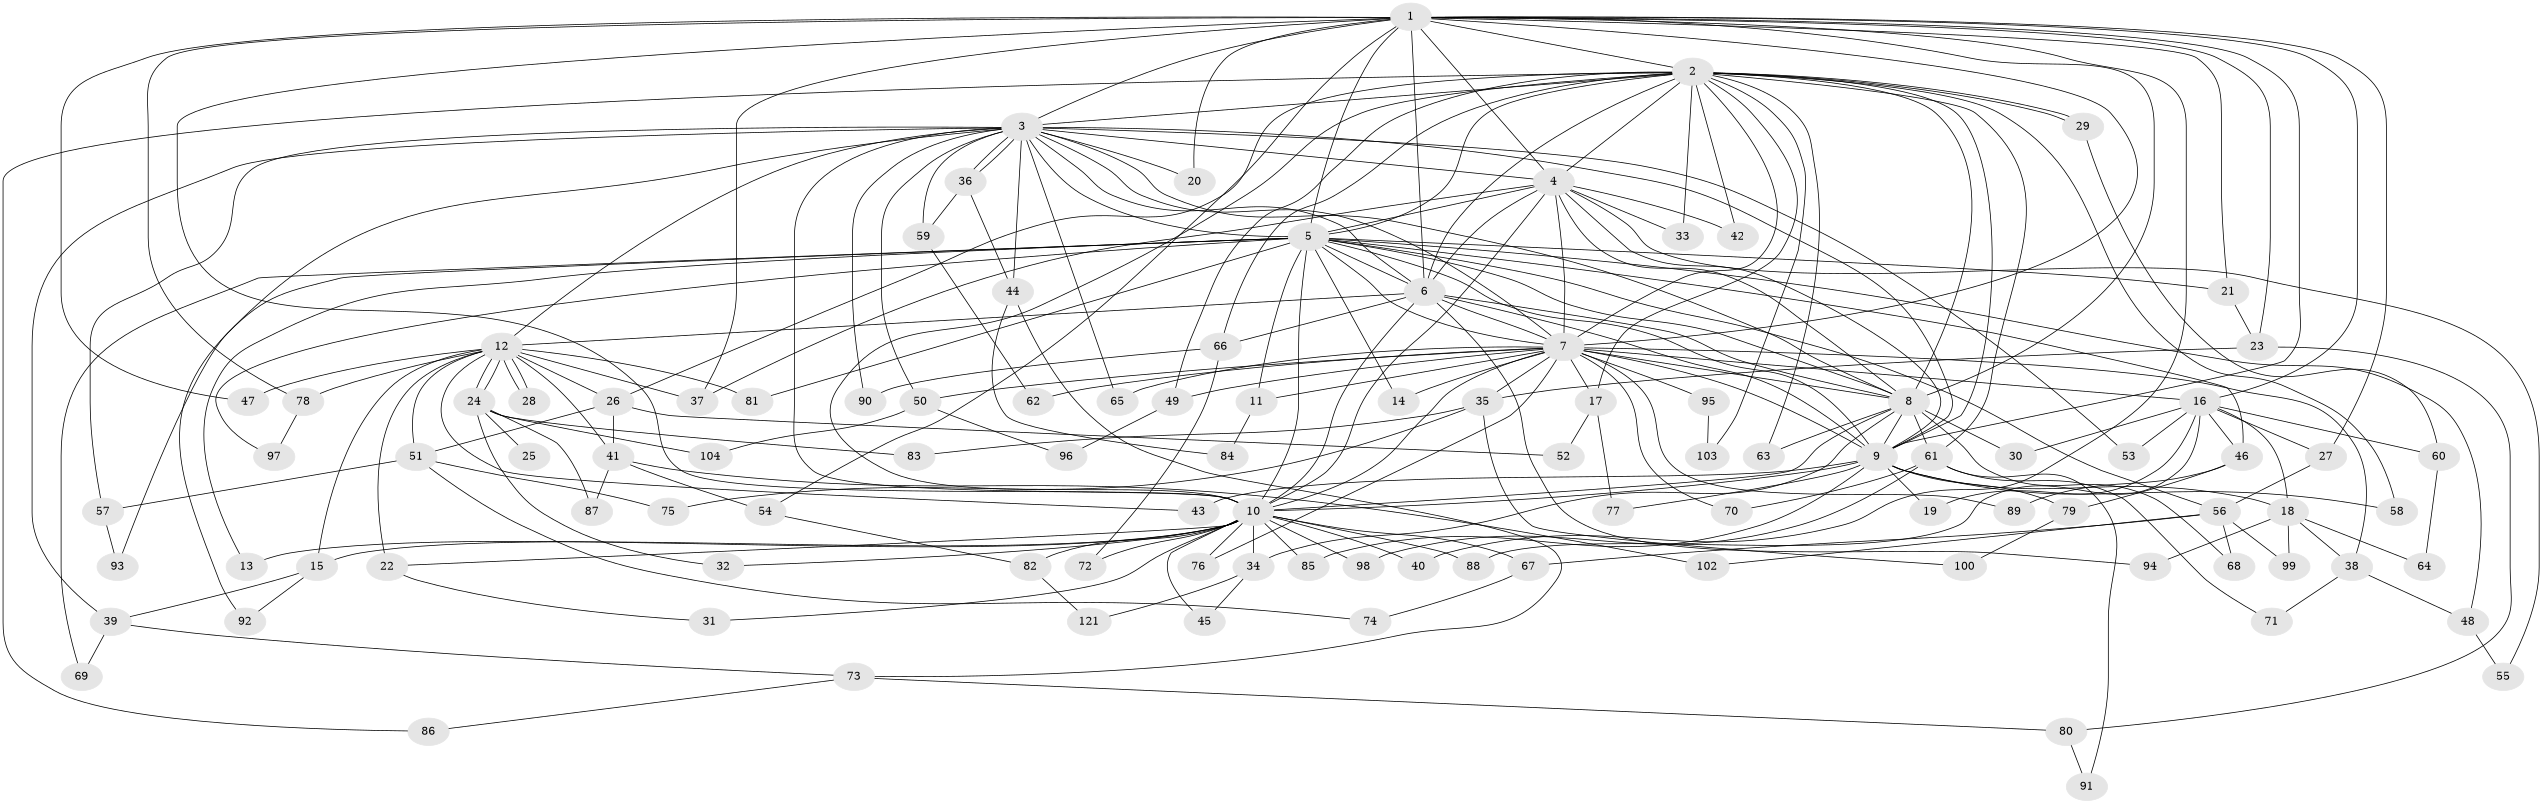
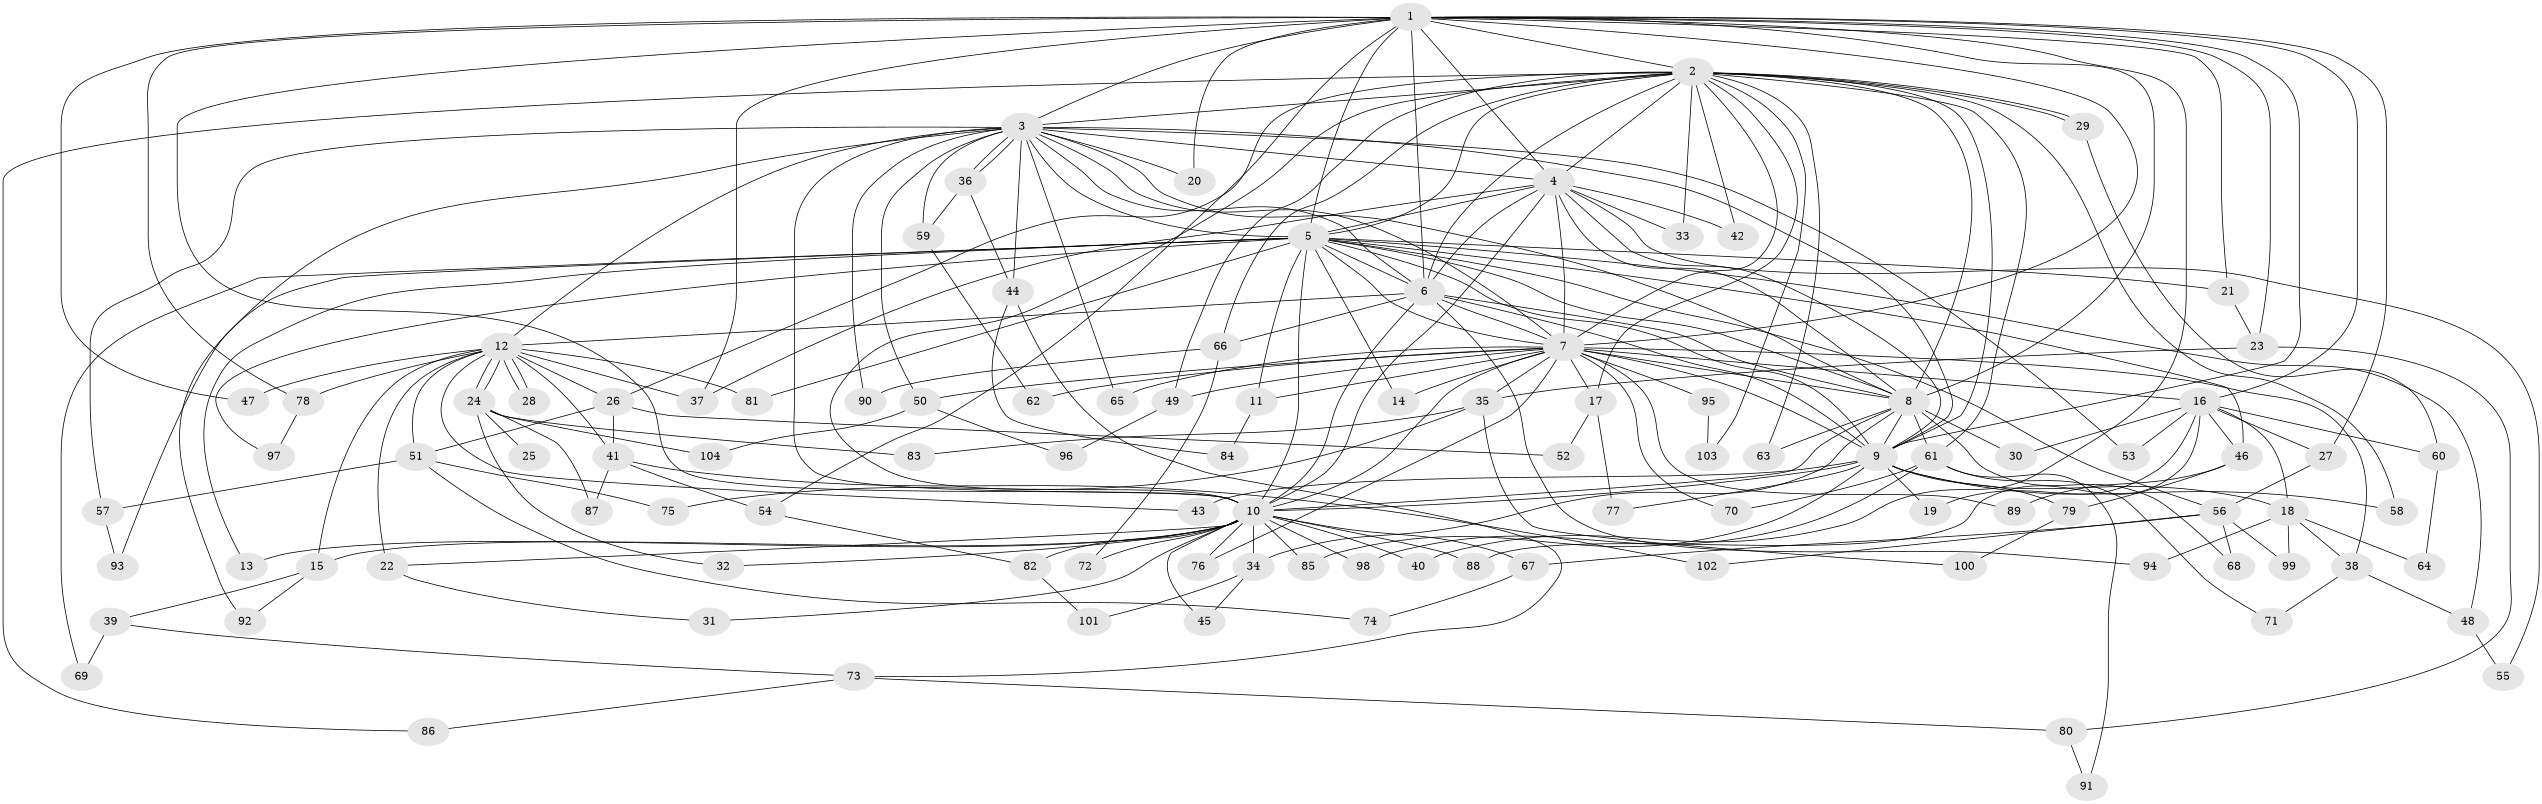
(394, 148) -> none
(1089, 622) -> (1089, 622)
